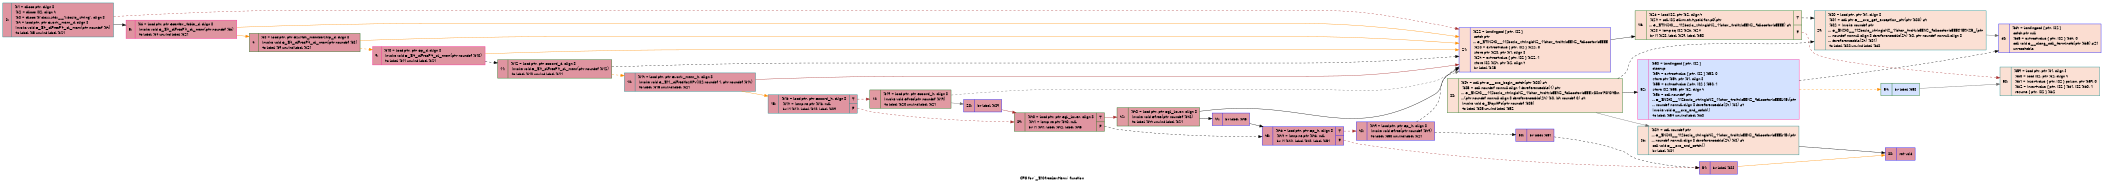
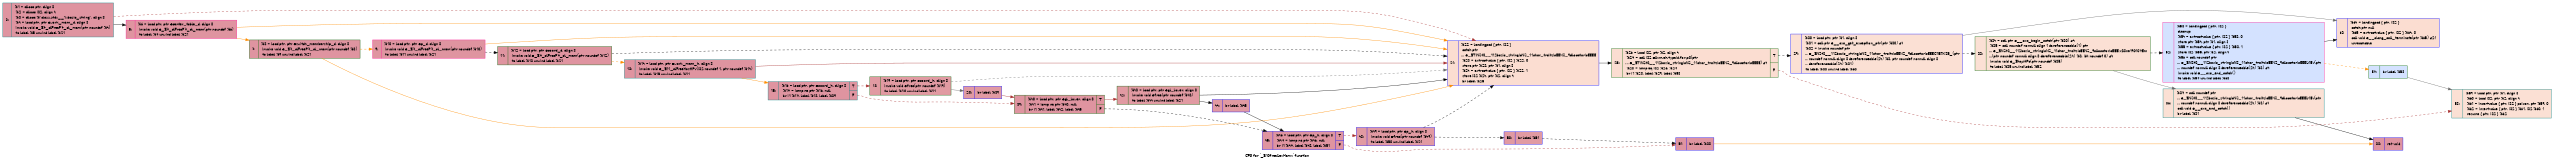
(1900, 30) -> (1877, 54)
(1707, 44) -> (1967, 54)
(1907, 66) -> (2329, 41)
(1628, 92) -> (2155, 53)
